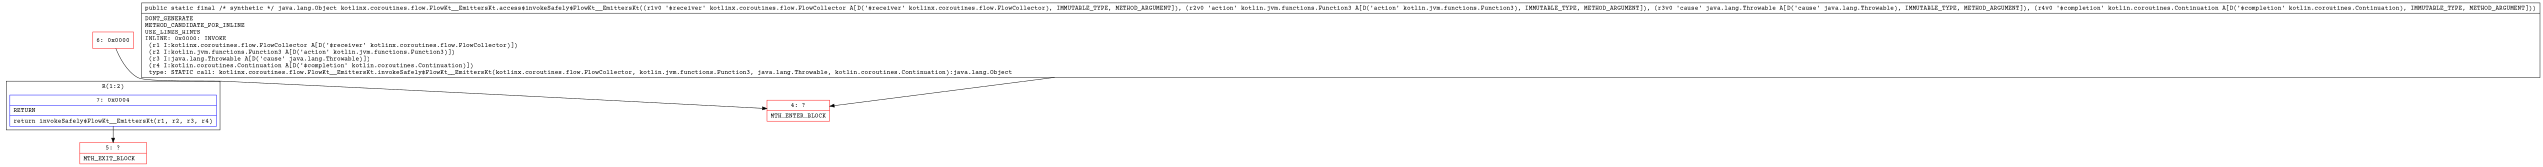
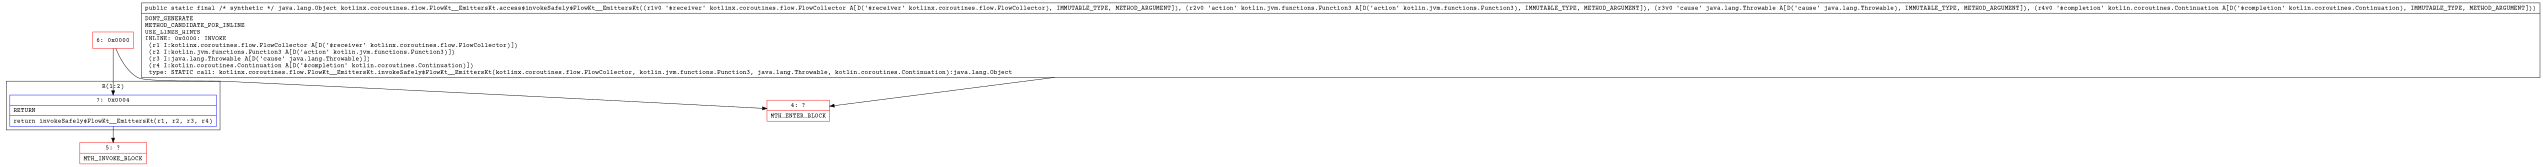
none -> (113, 70)
(109, 158) -> (113, 158)
